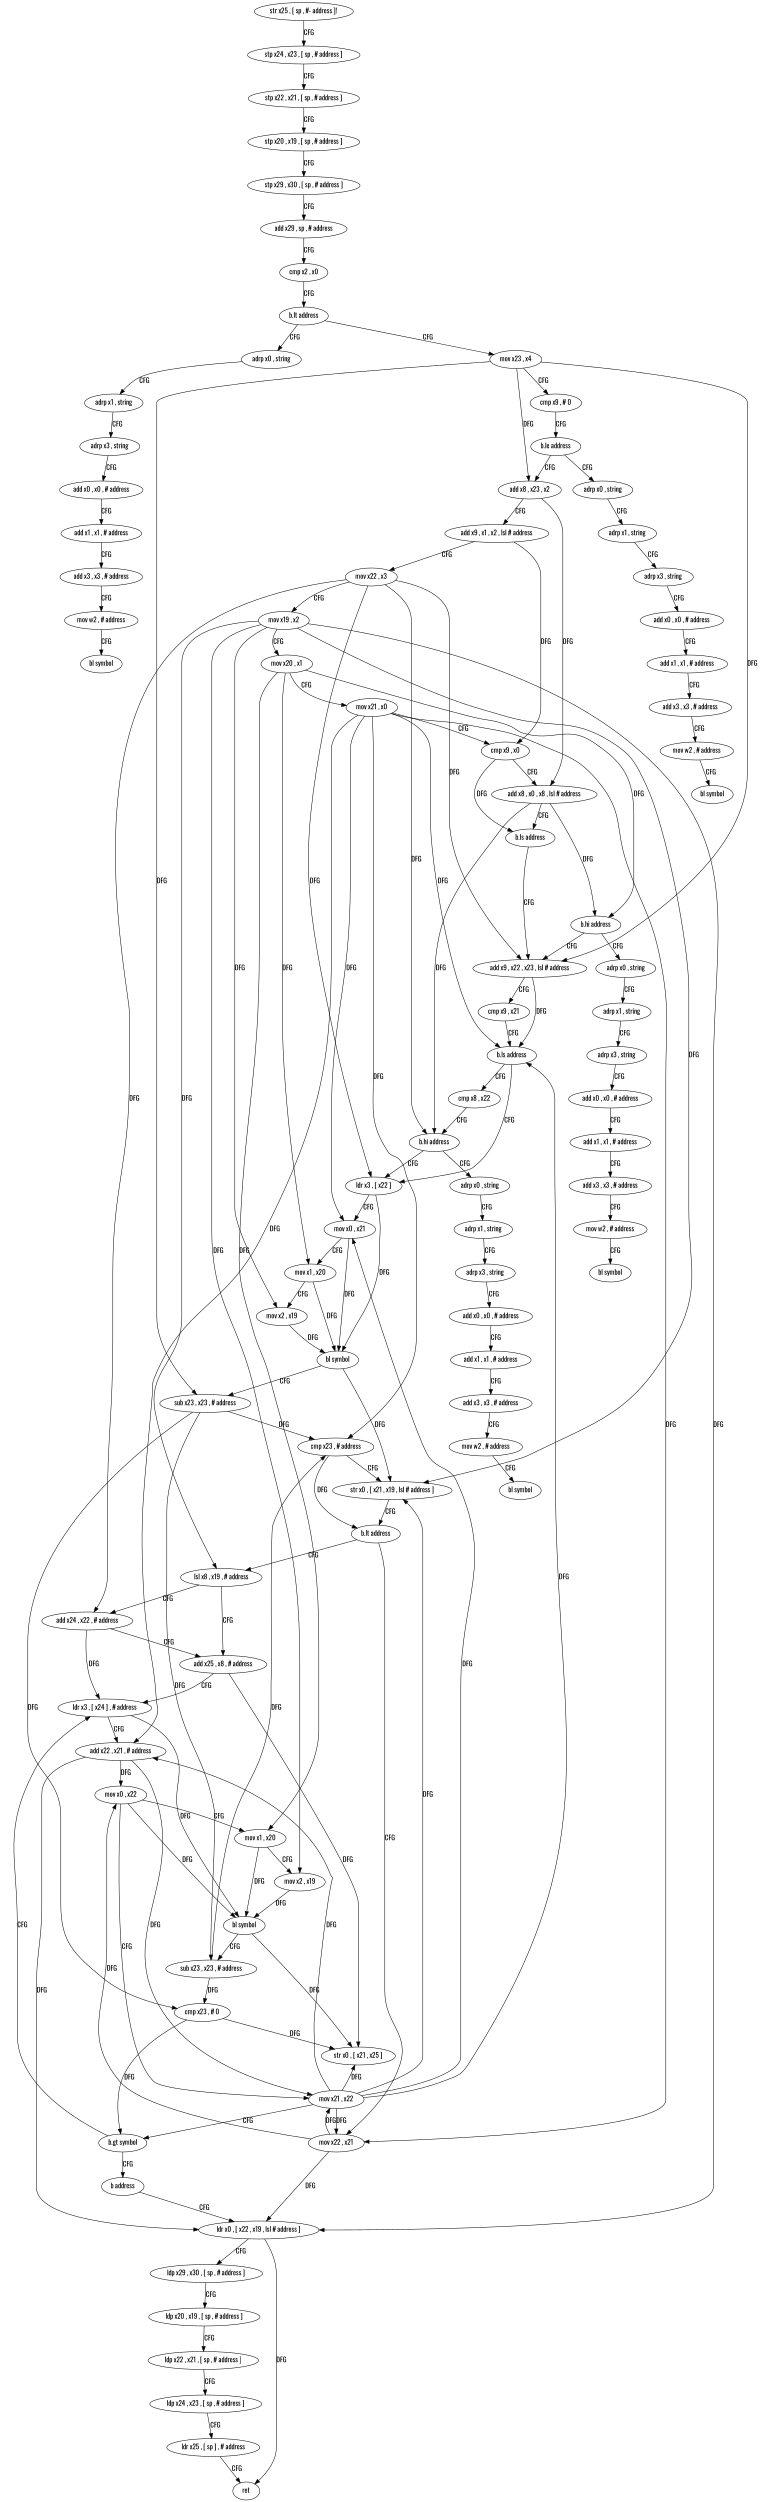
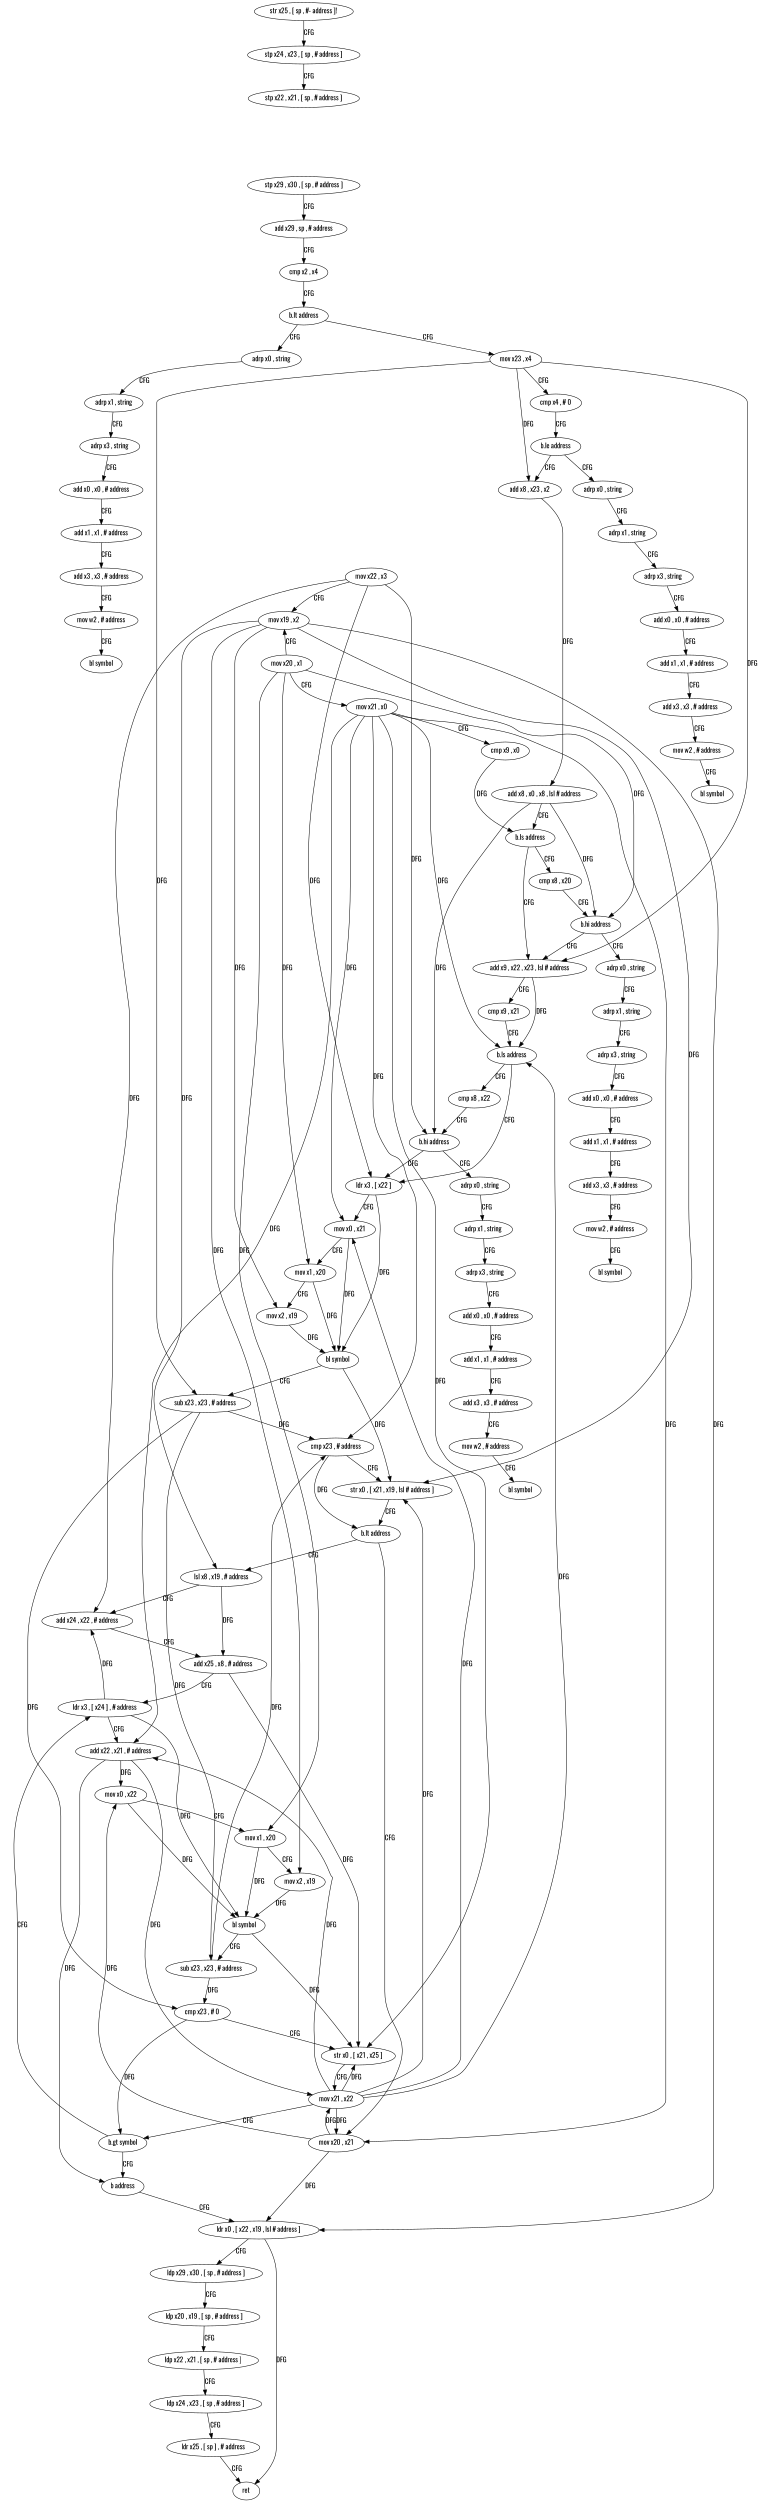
(304, 142) -> none
(304, 272) -> (304, 272)
(556, 403) -> (556, 403)
(497, 534) -> none
(273, 640) -> (285, 645)
(449, 761) -> none
(523, 771) -> none
none -> (555, 882)
none -> (435, 1403)
(228, 1621) -> (228, 1621)
(87, 1663) -> (101, 1666)
(130, 2021) -> (337, 2074)
(295, 2034) -> (295, 2034)
(36, 2045) -> (61, 1974)
(336, 2143) -> (336, 2143)
